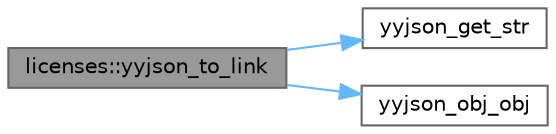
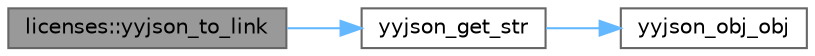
(313, 88) -> (573, 28)
